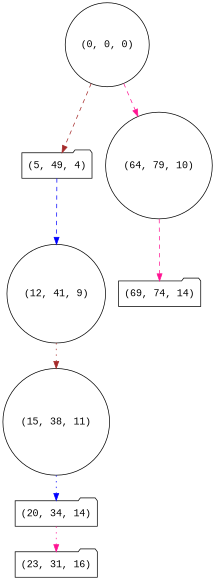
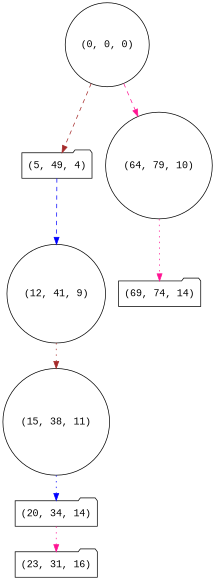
(159, 246) -> (159, 246)
